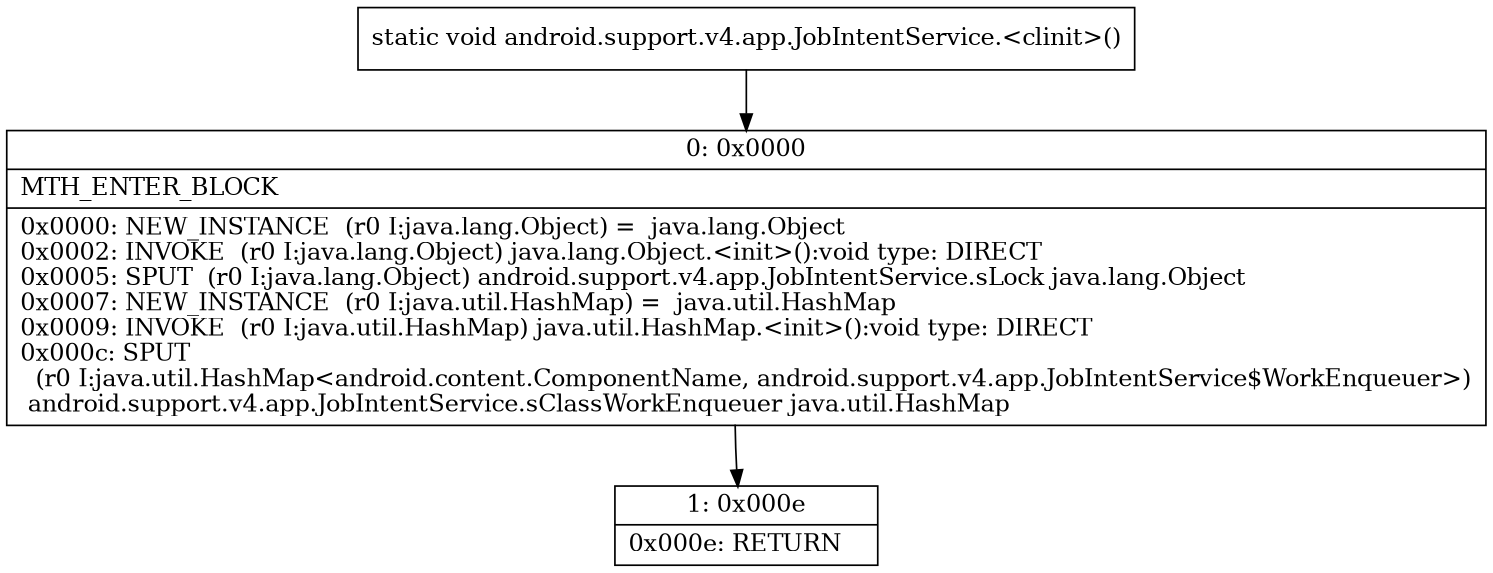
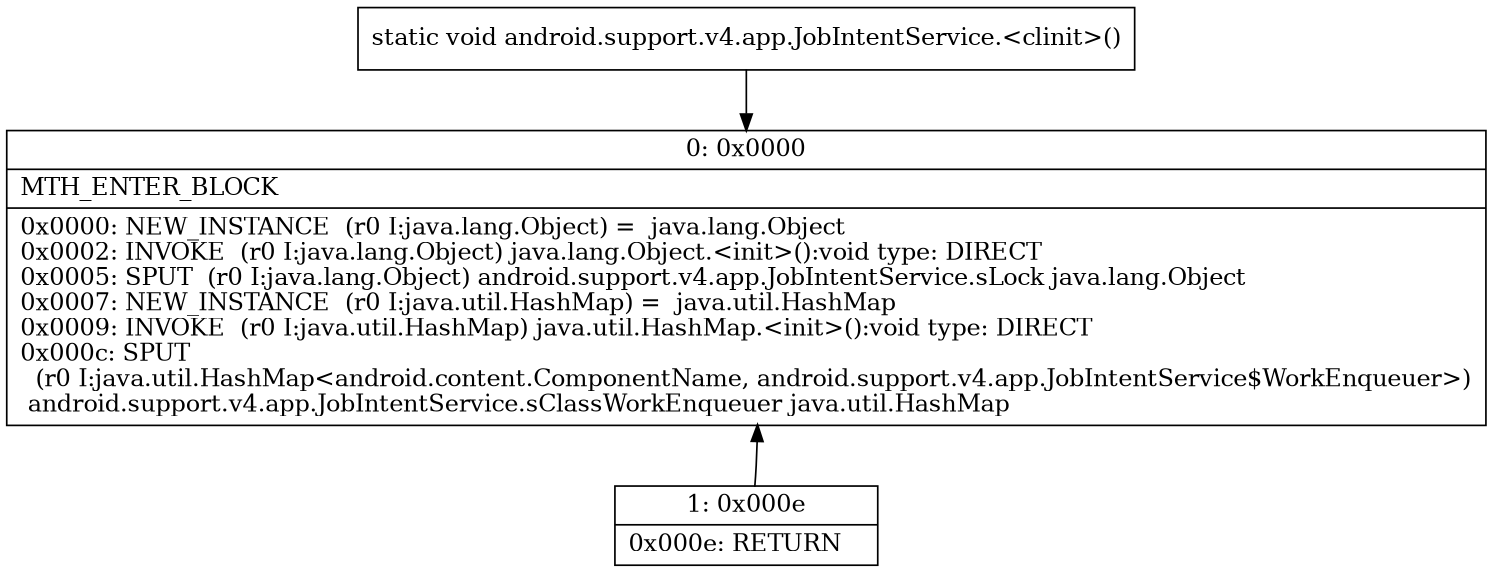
(736, 447) -> (756, 464)
